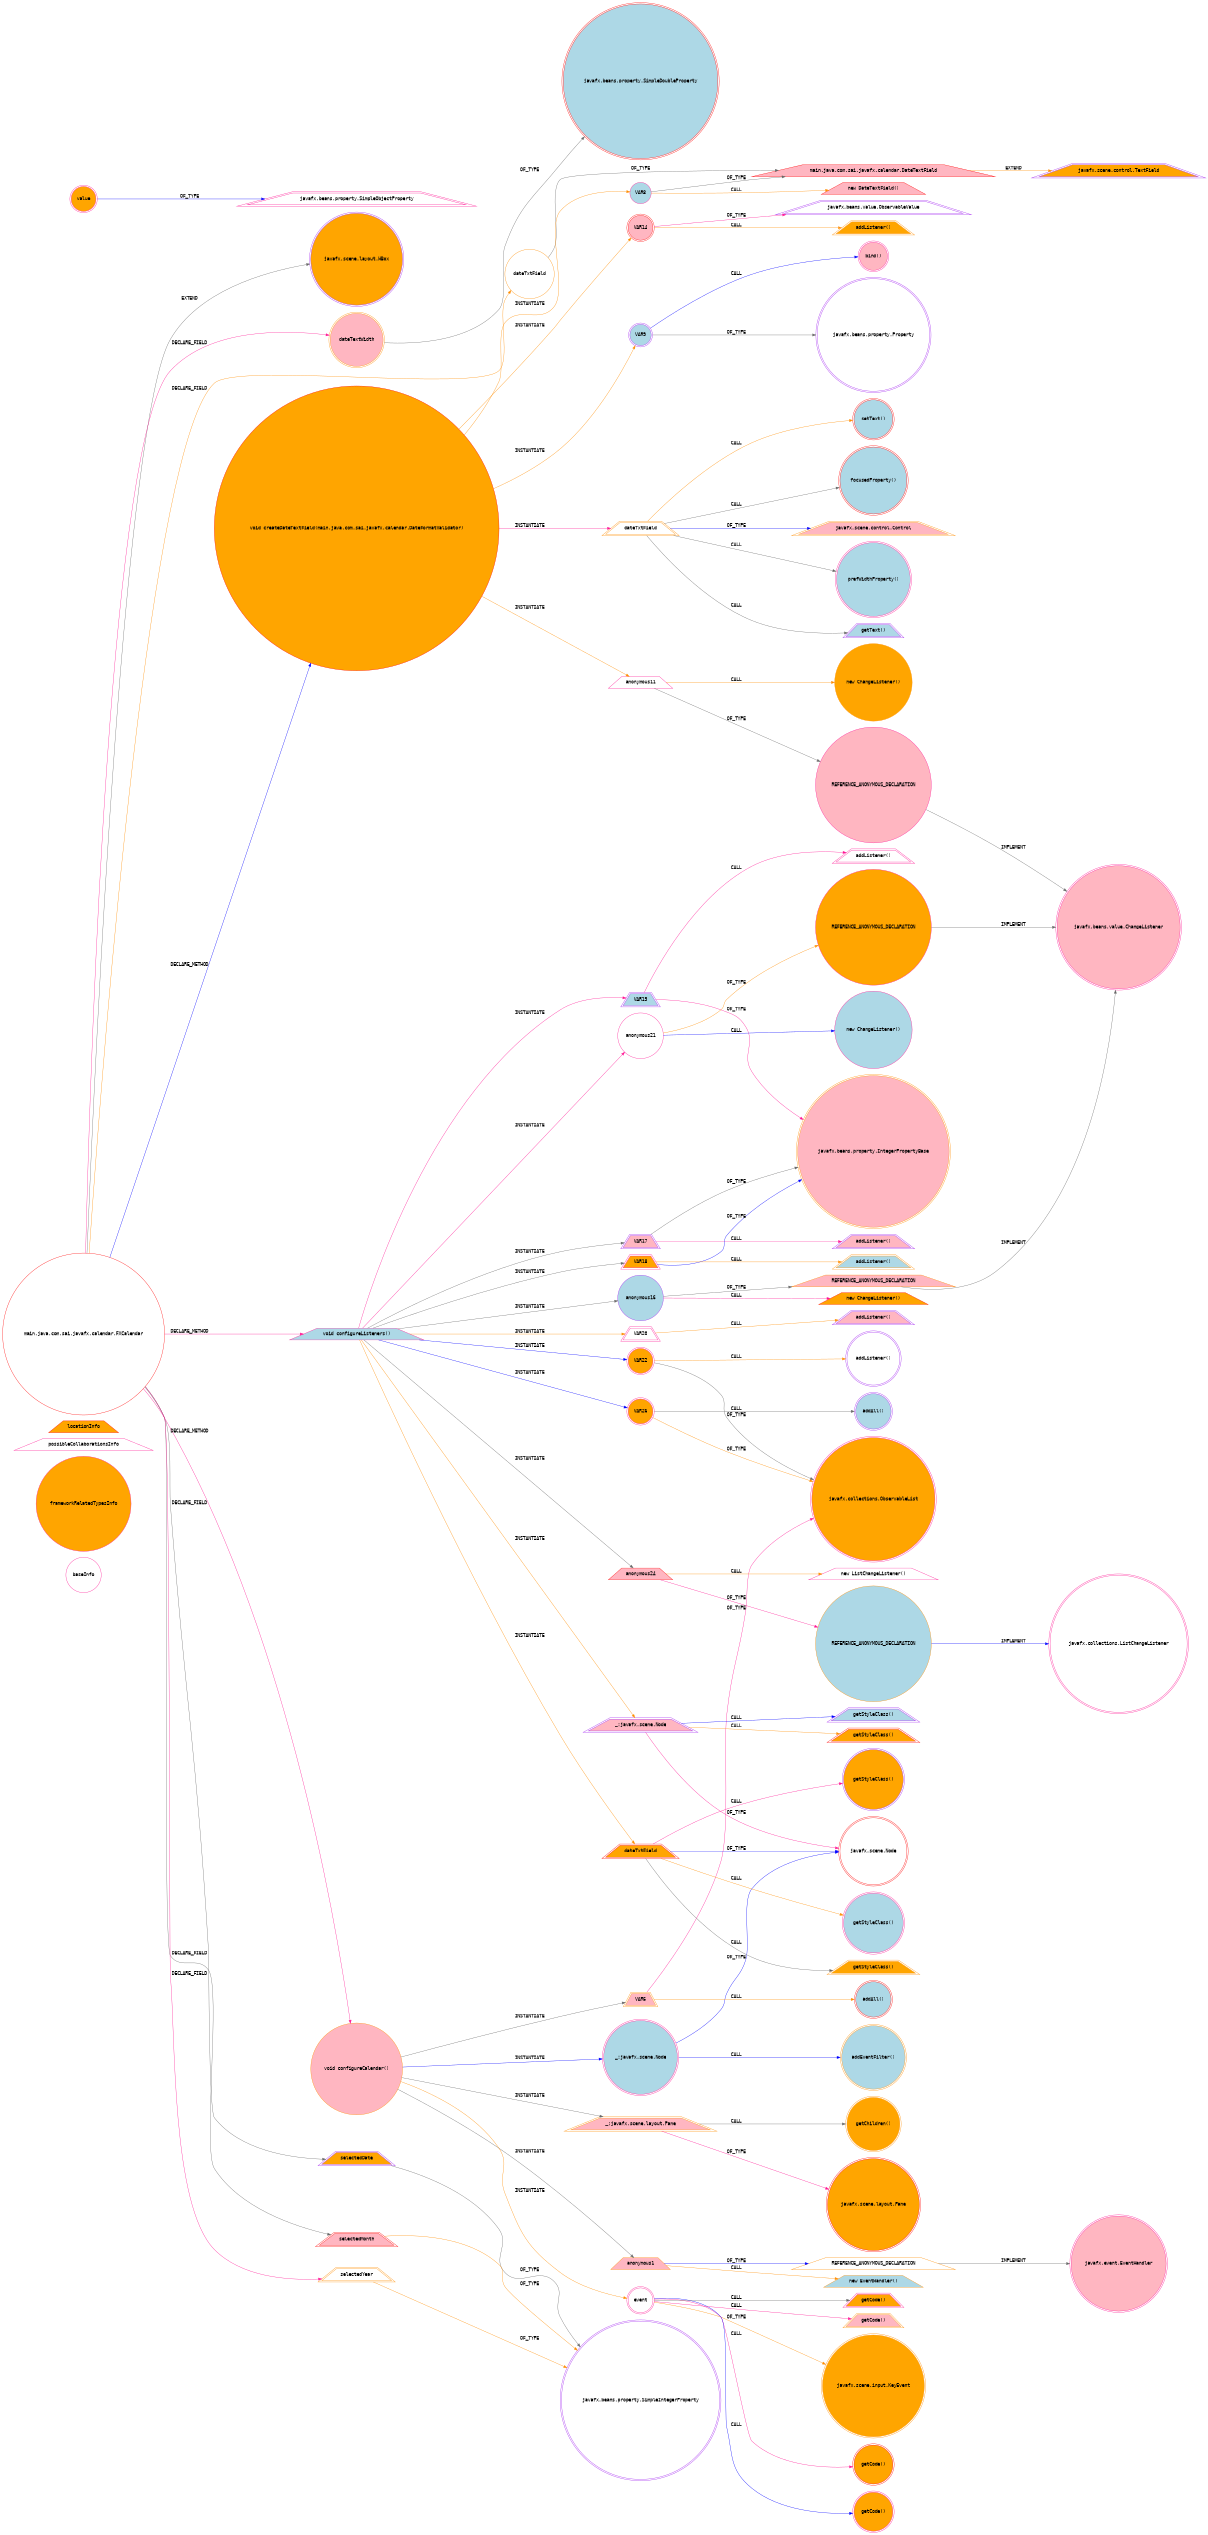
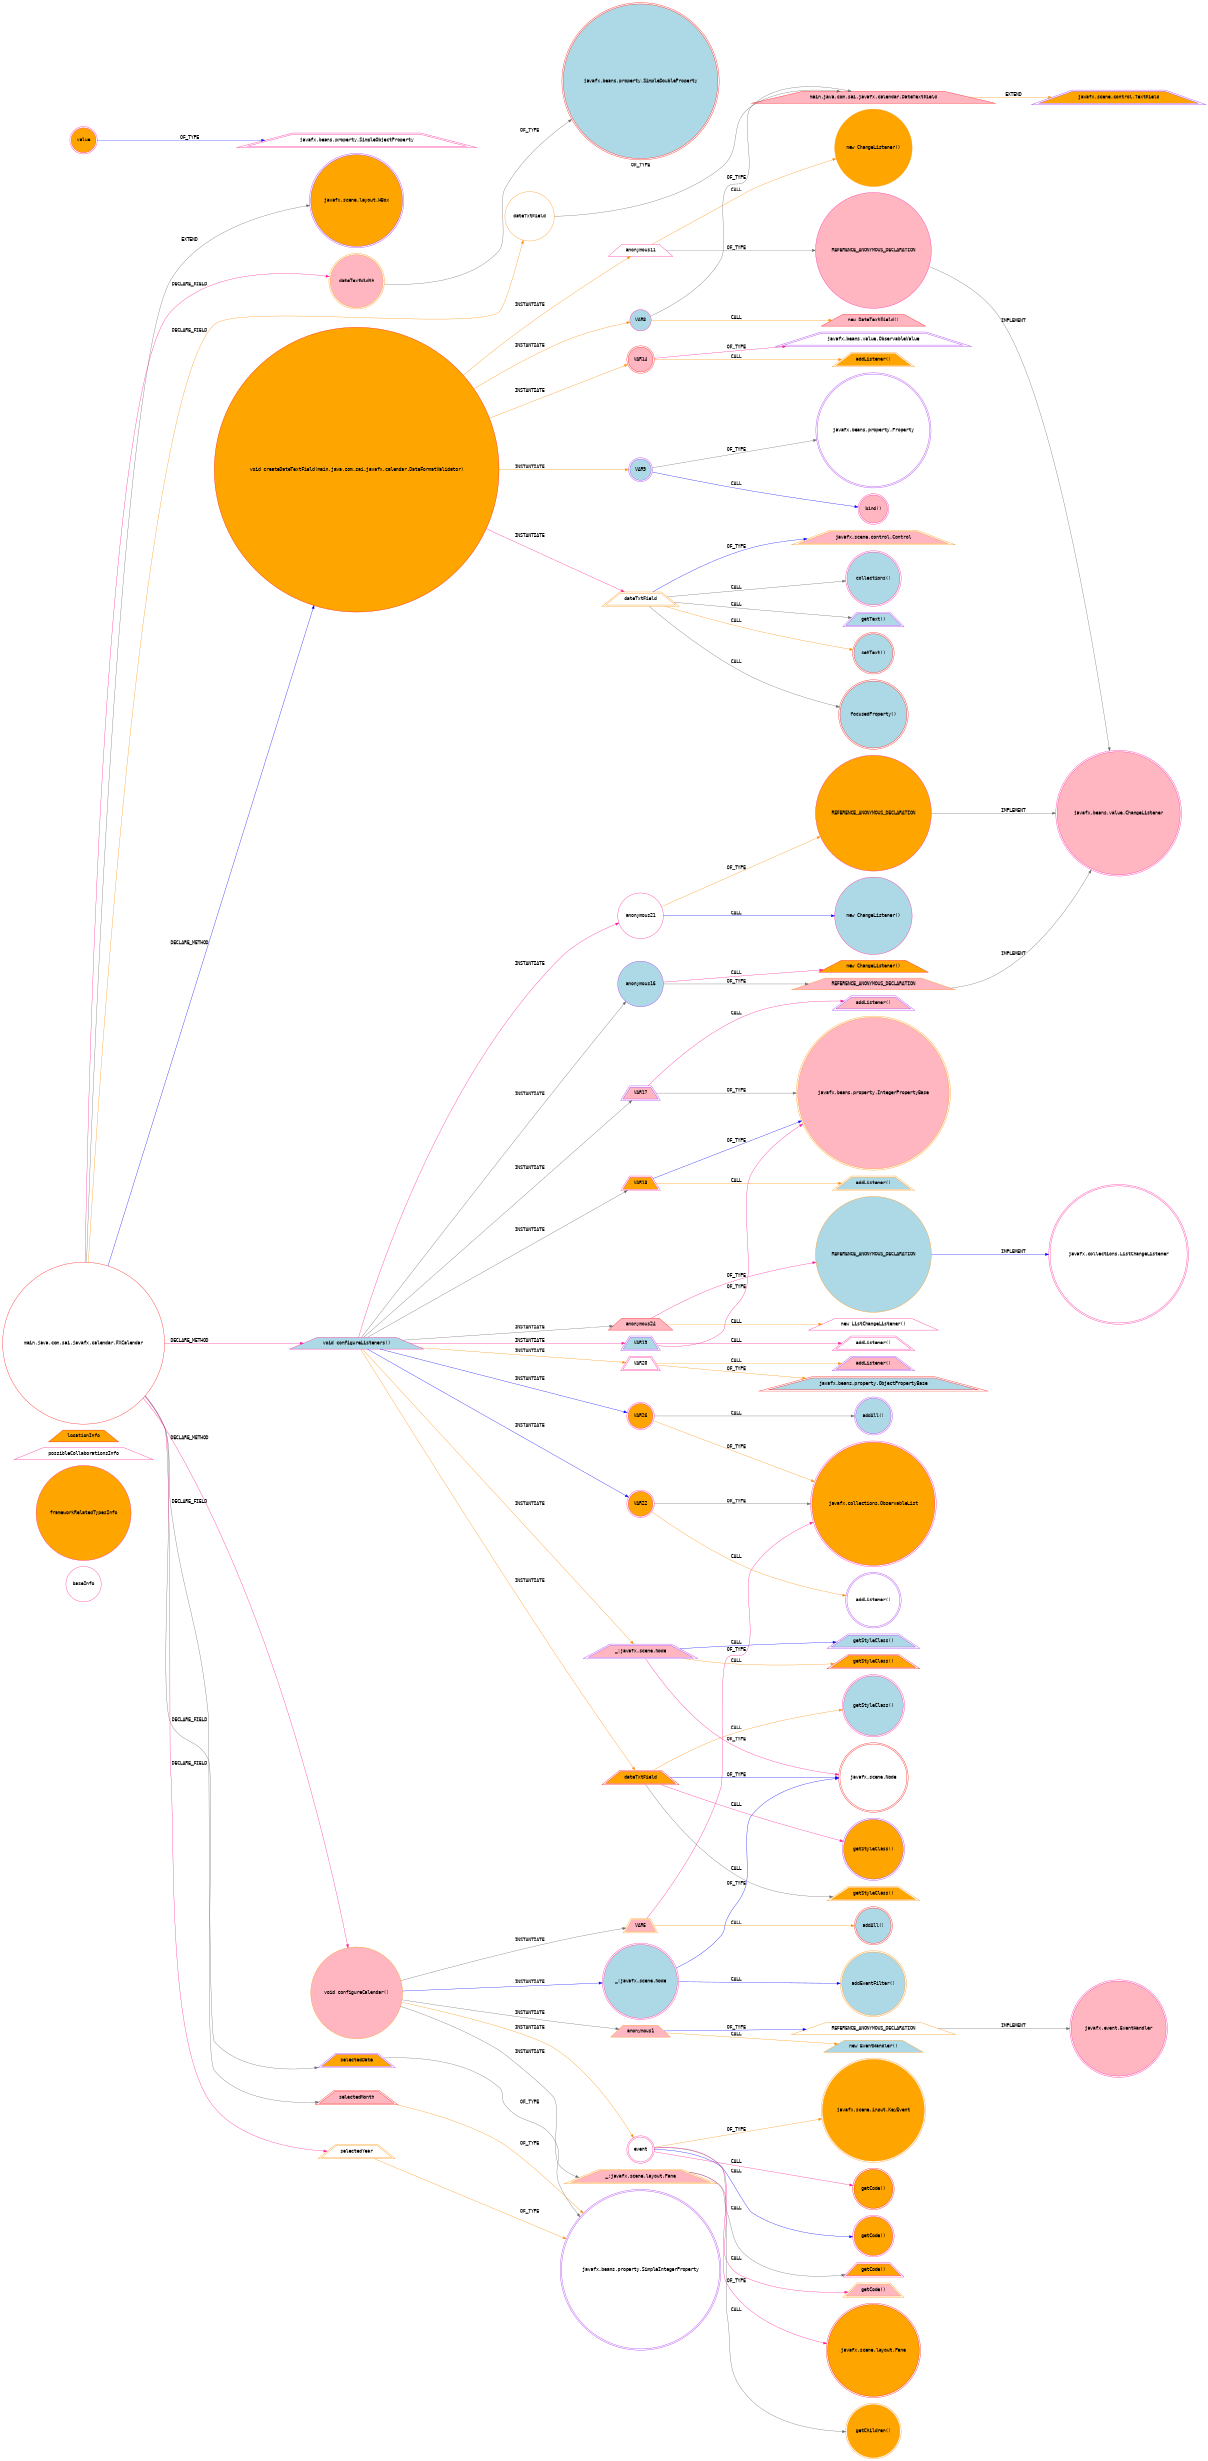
(873, 580) -> (873, 578)
none -> (873, 1384)
